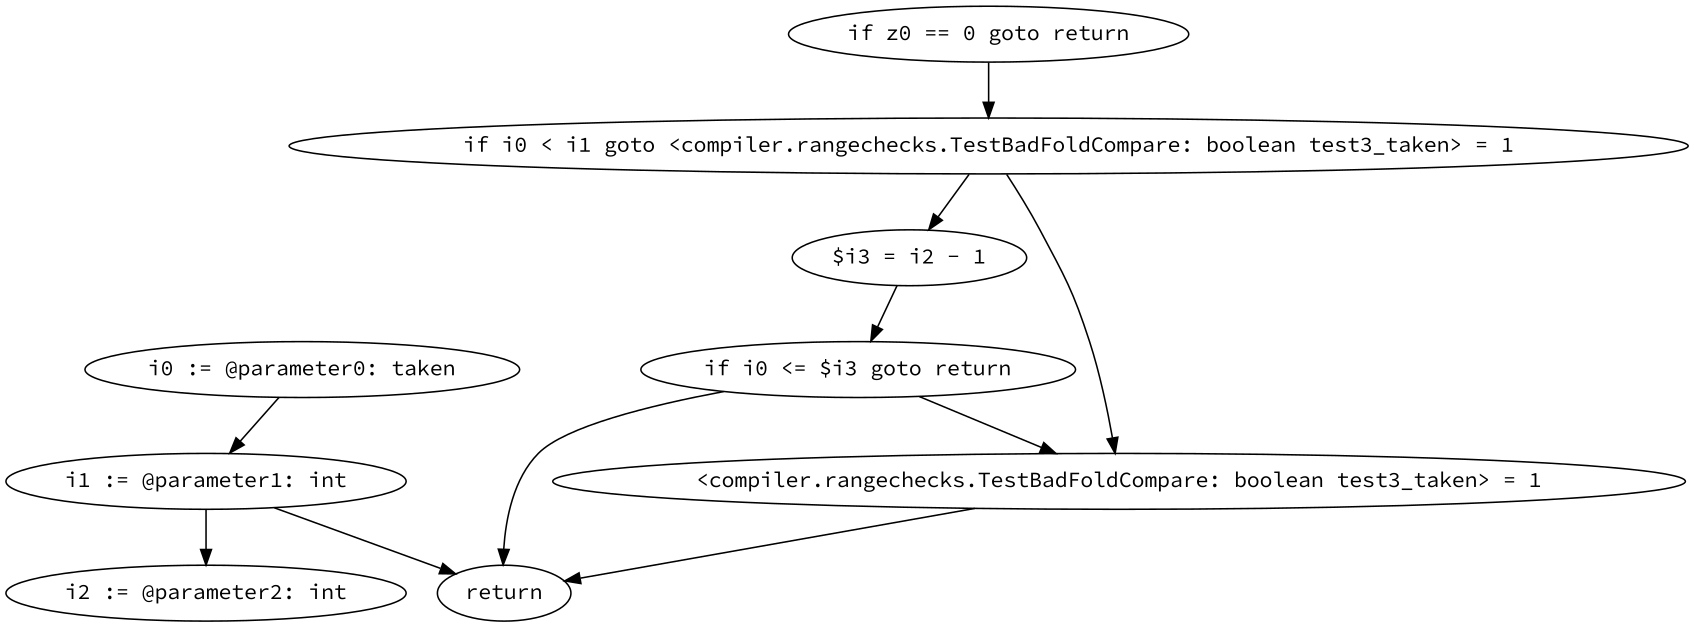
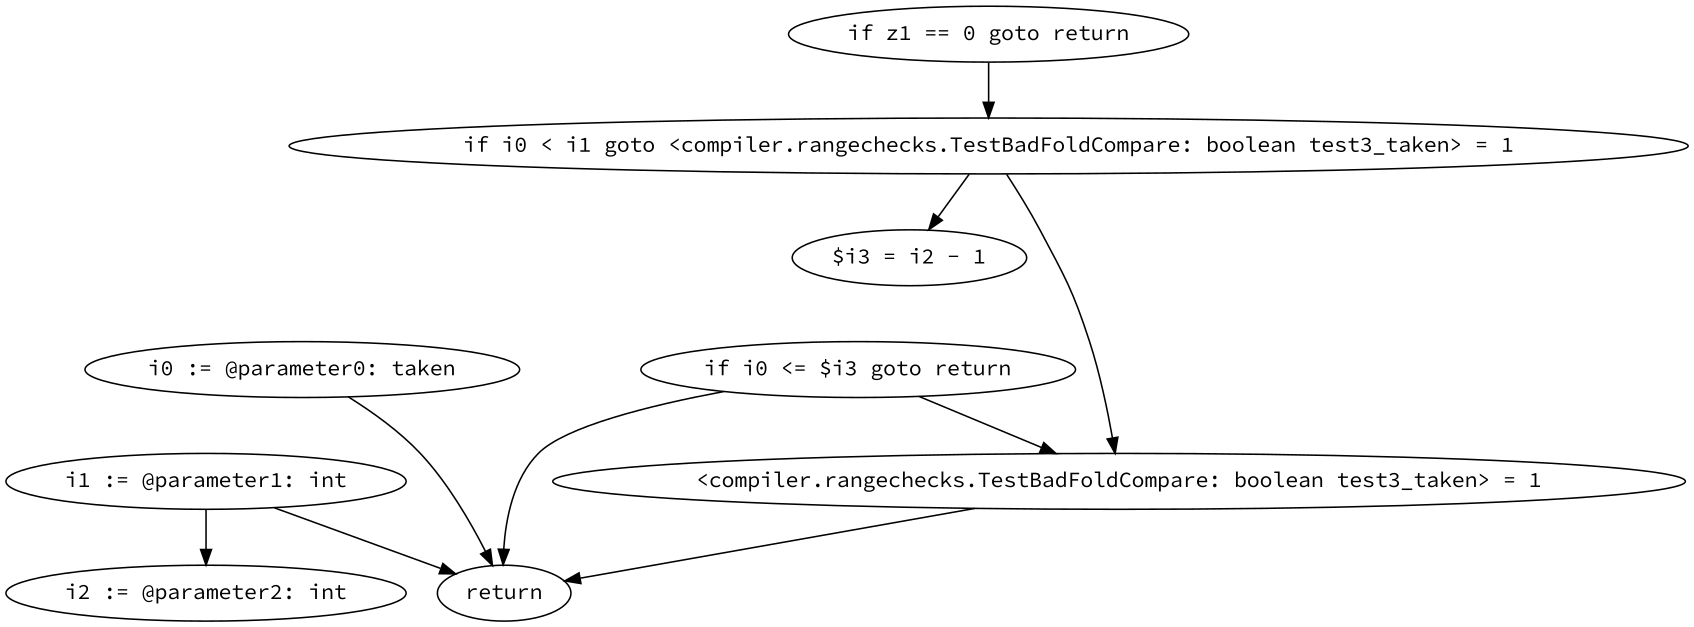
(989, 34) -> (989, 34)
(887, 306) -> none
(260, 419) -> (429, 463)
